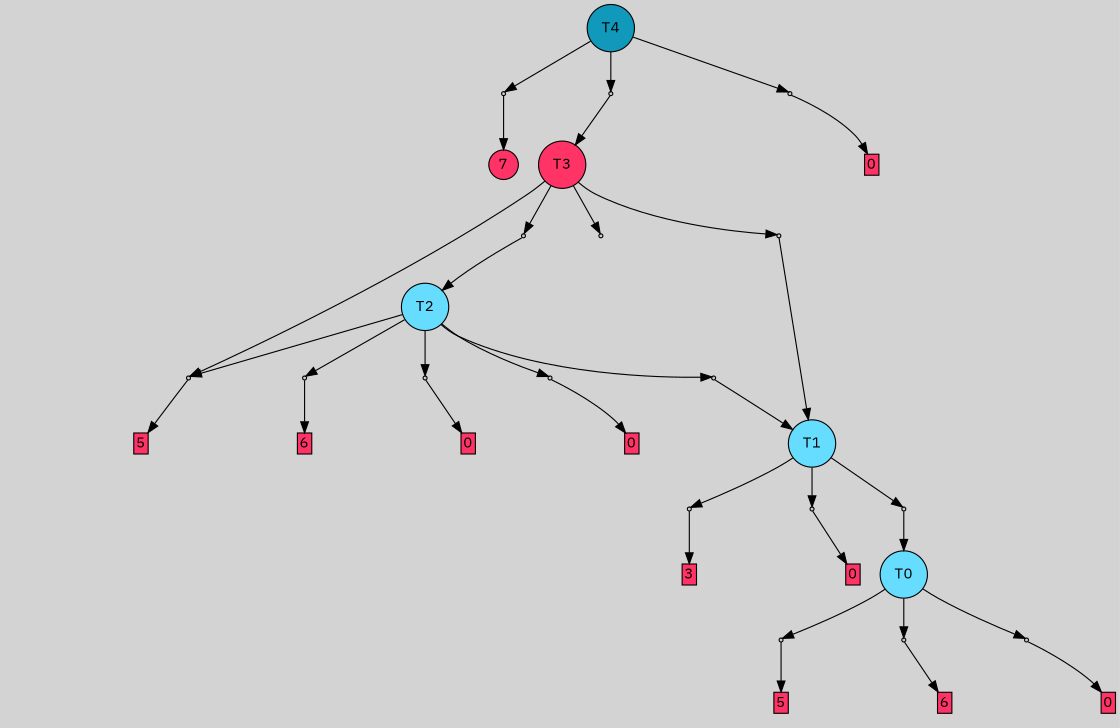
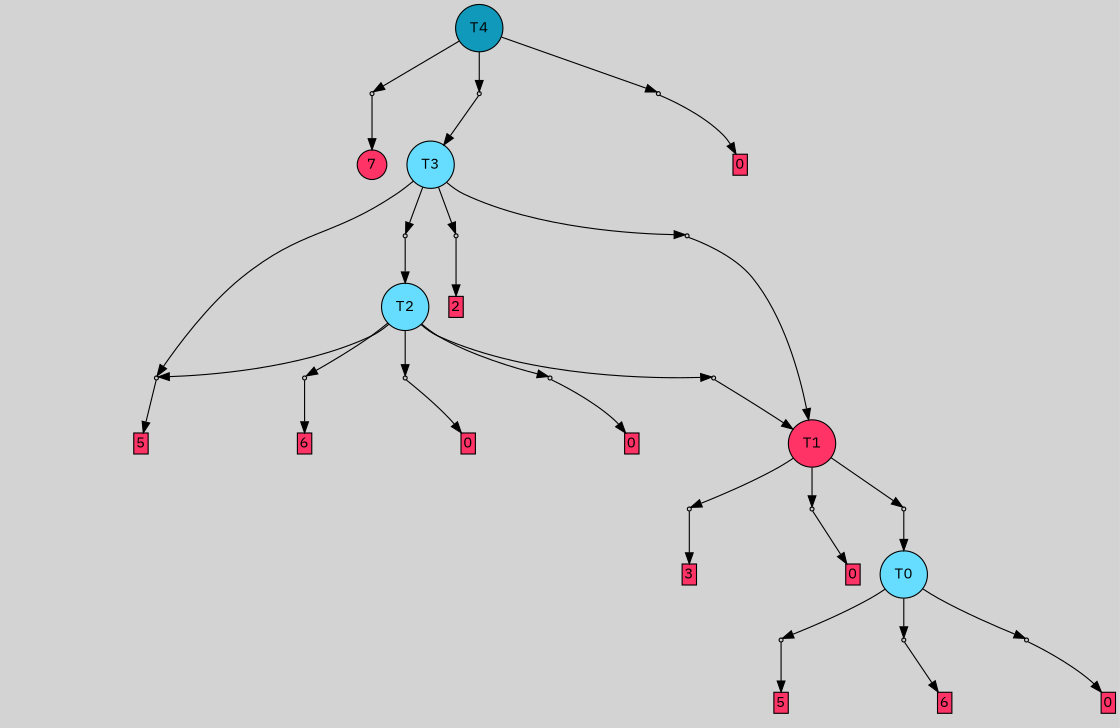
(562, 165) -> (431, 165)
none -> (456, 307)
(812, 443) -> (812, 443)
